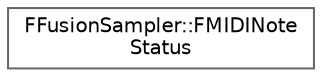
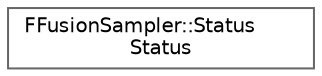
(161, 38) -> (161, 38)
